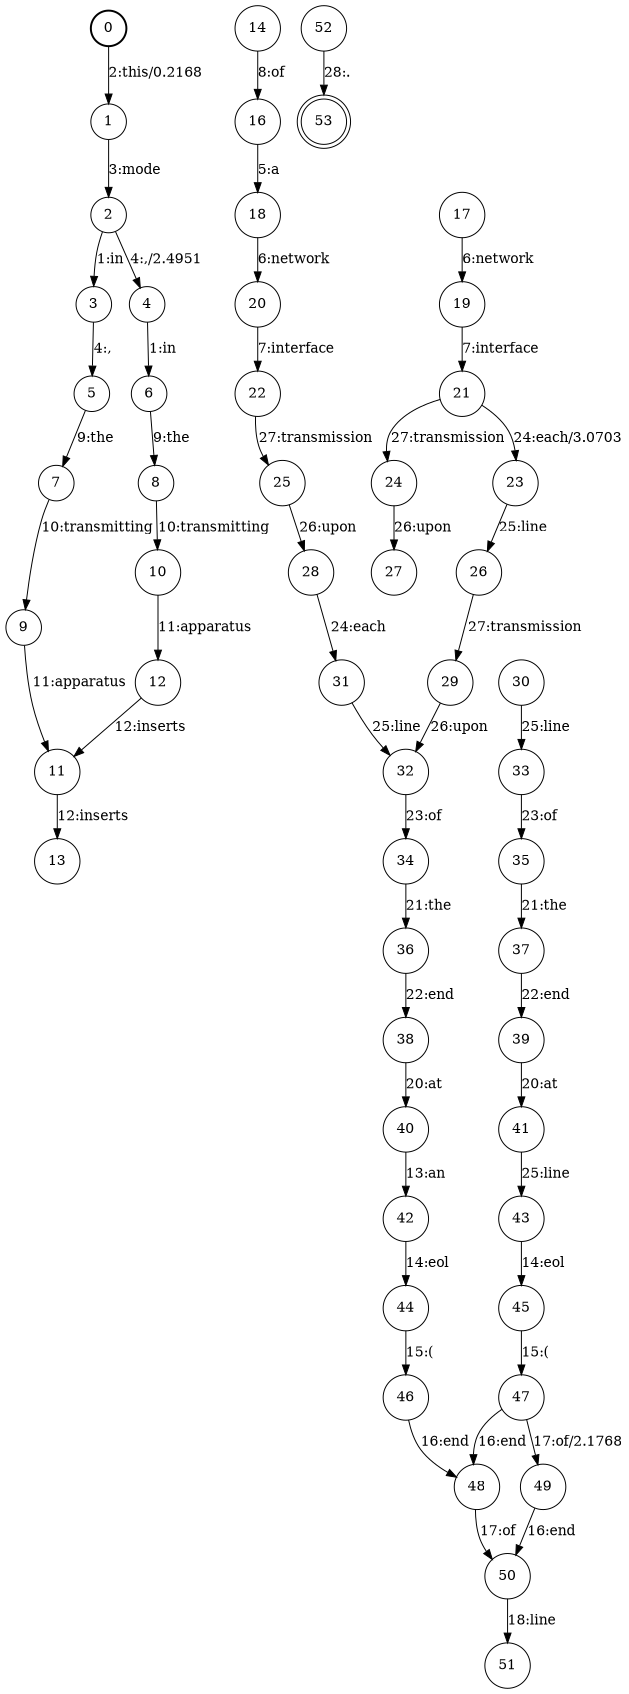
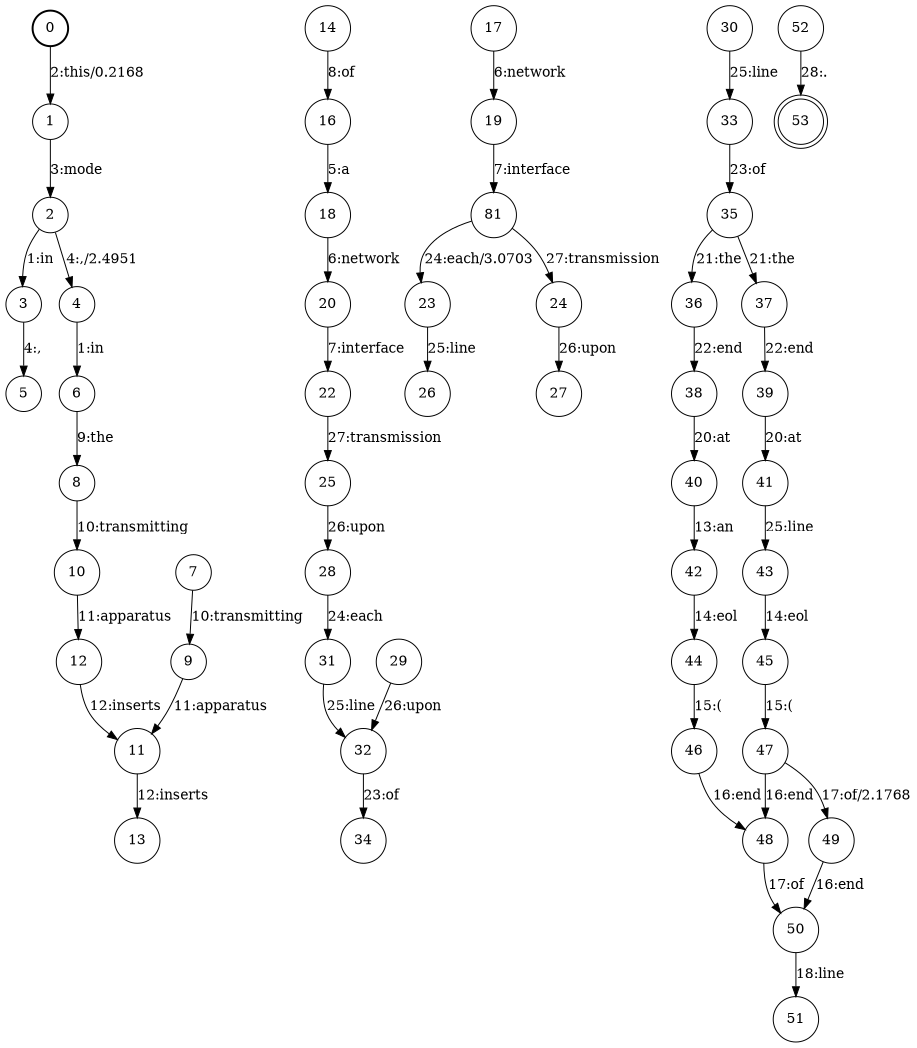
(462, 394) -> (494, 215)
(76, 434) -> none
(466, 622) -> none
(406, 901) -> (698, 249)
